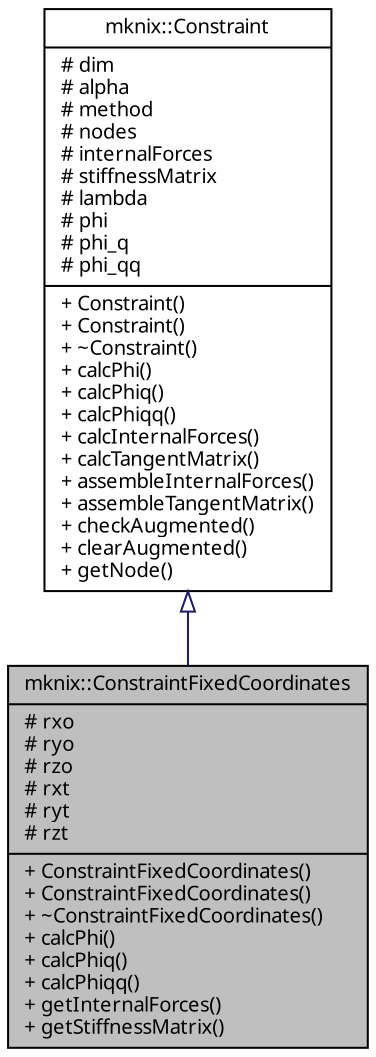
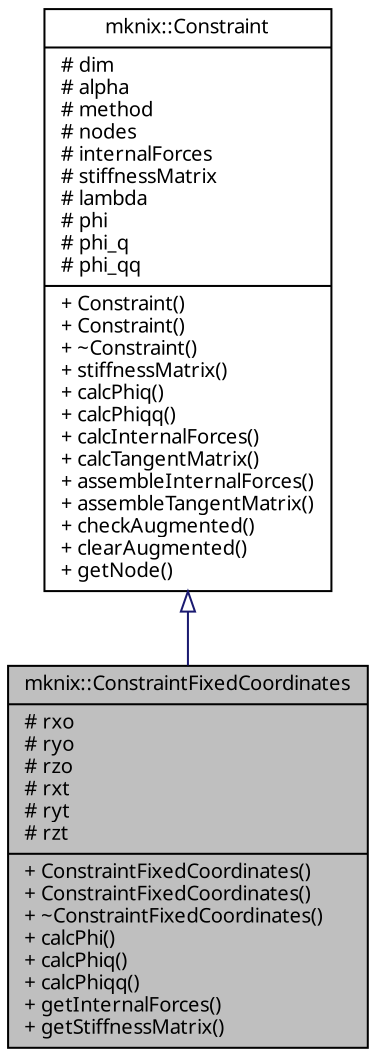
(107, 371) -> (144, 371)
